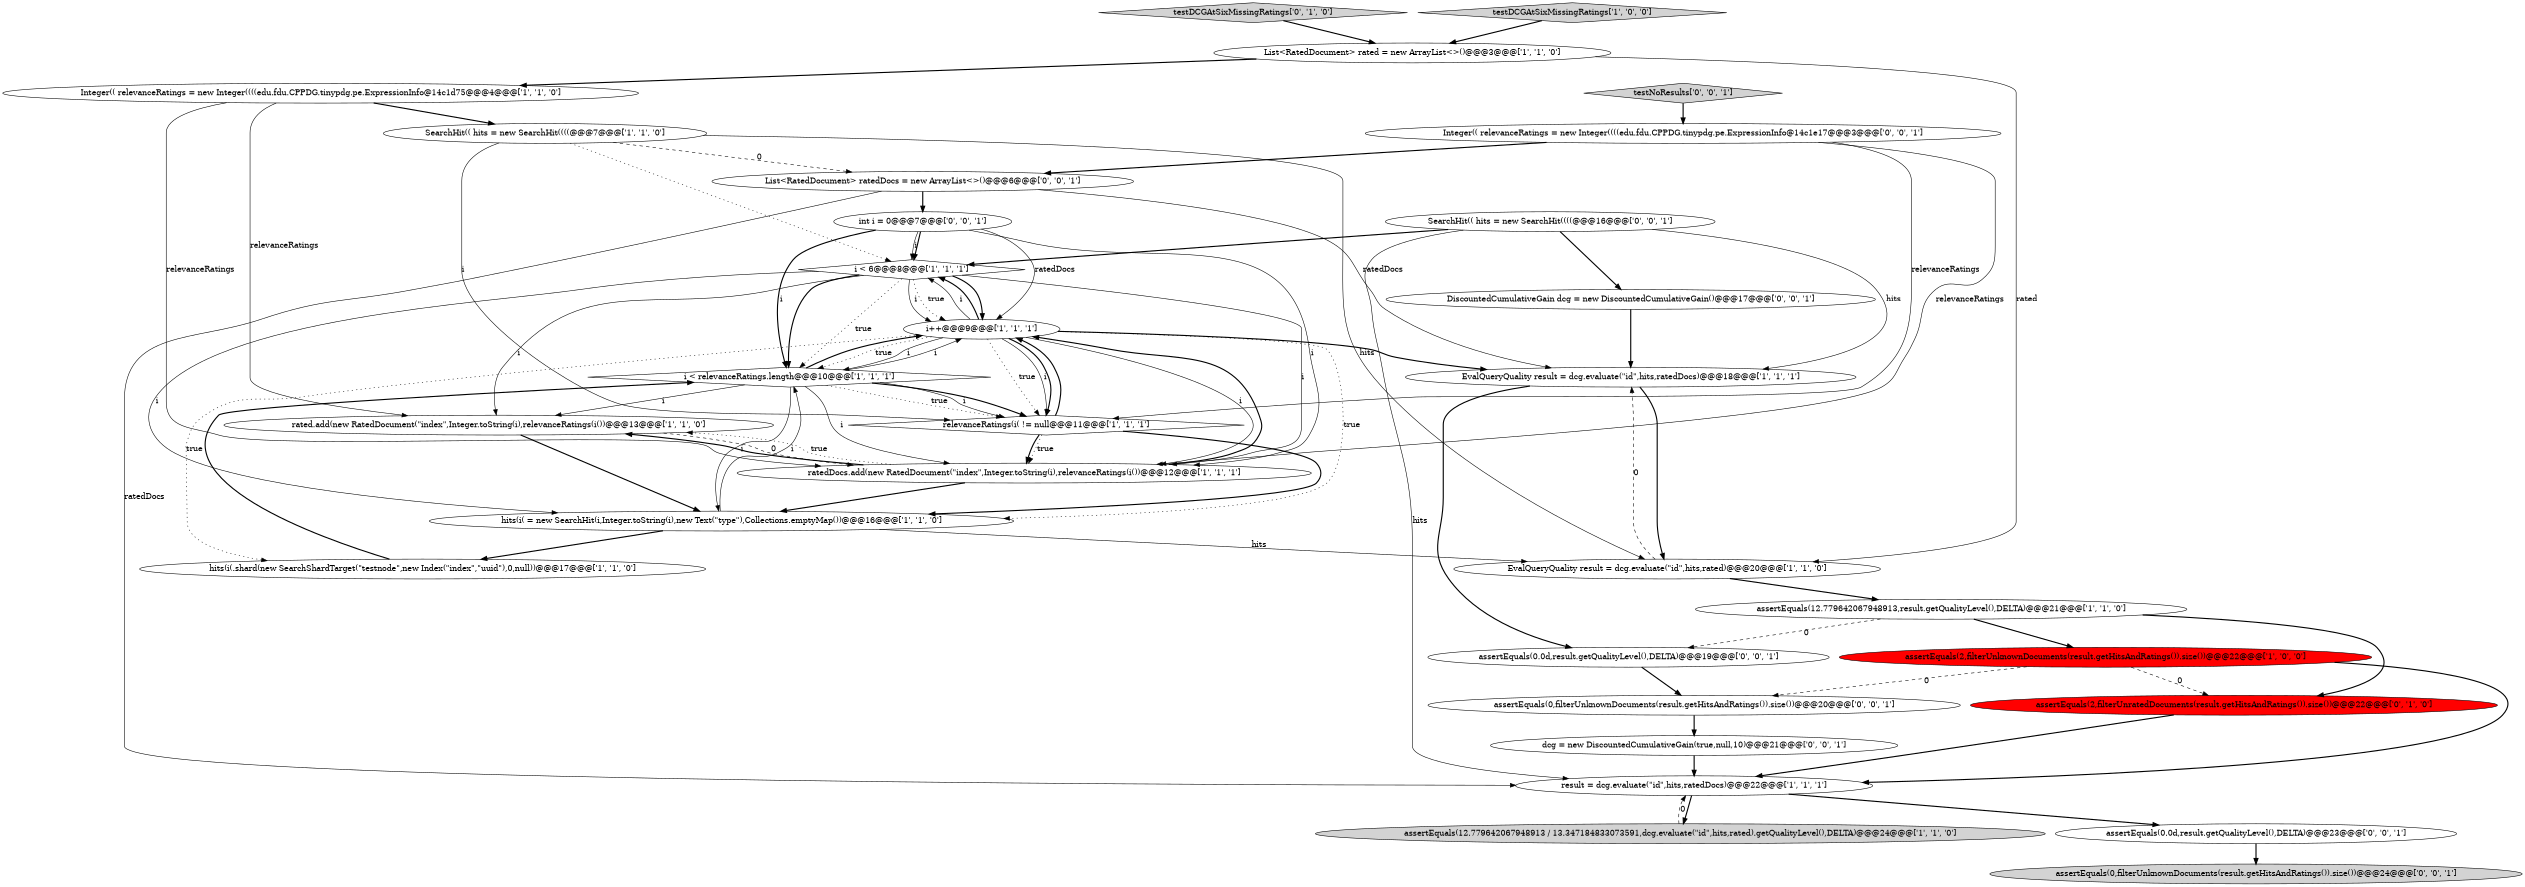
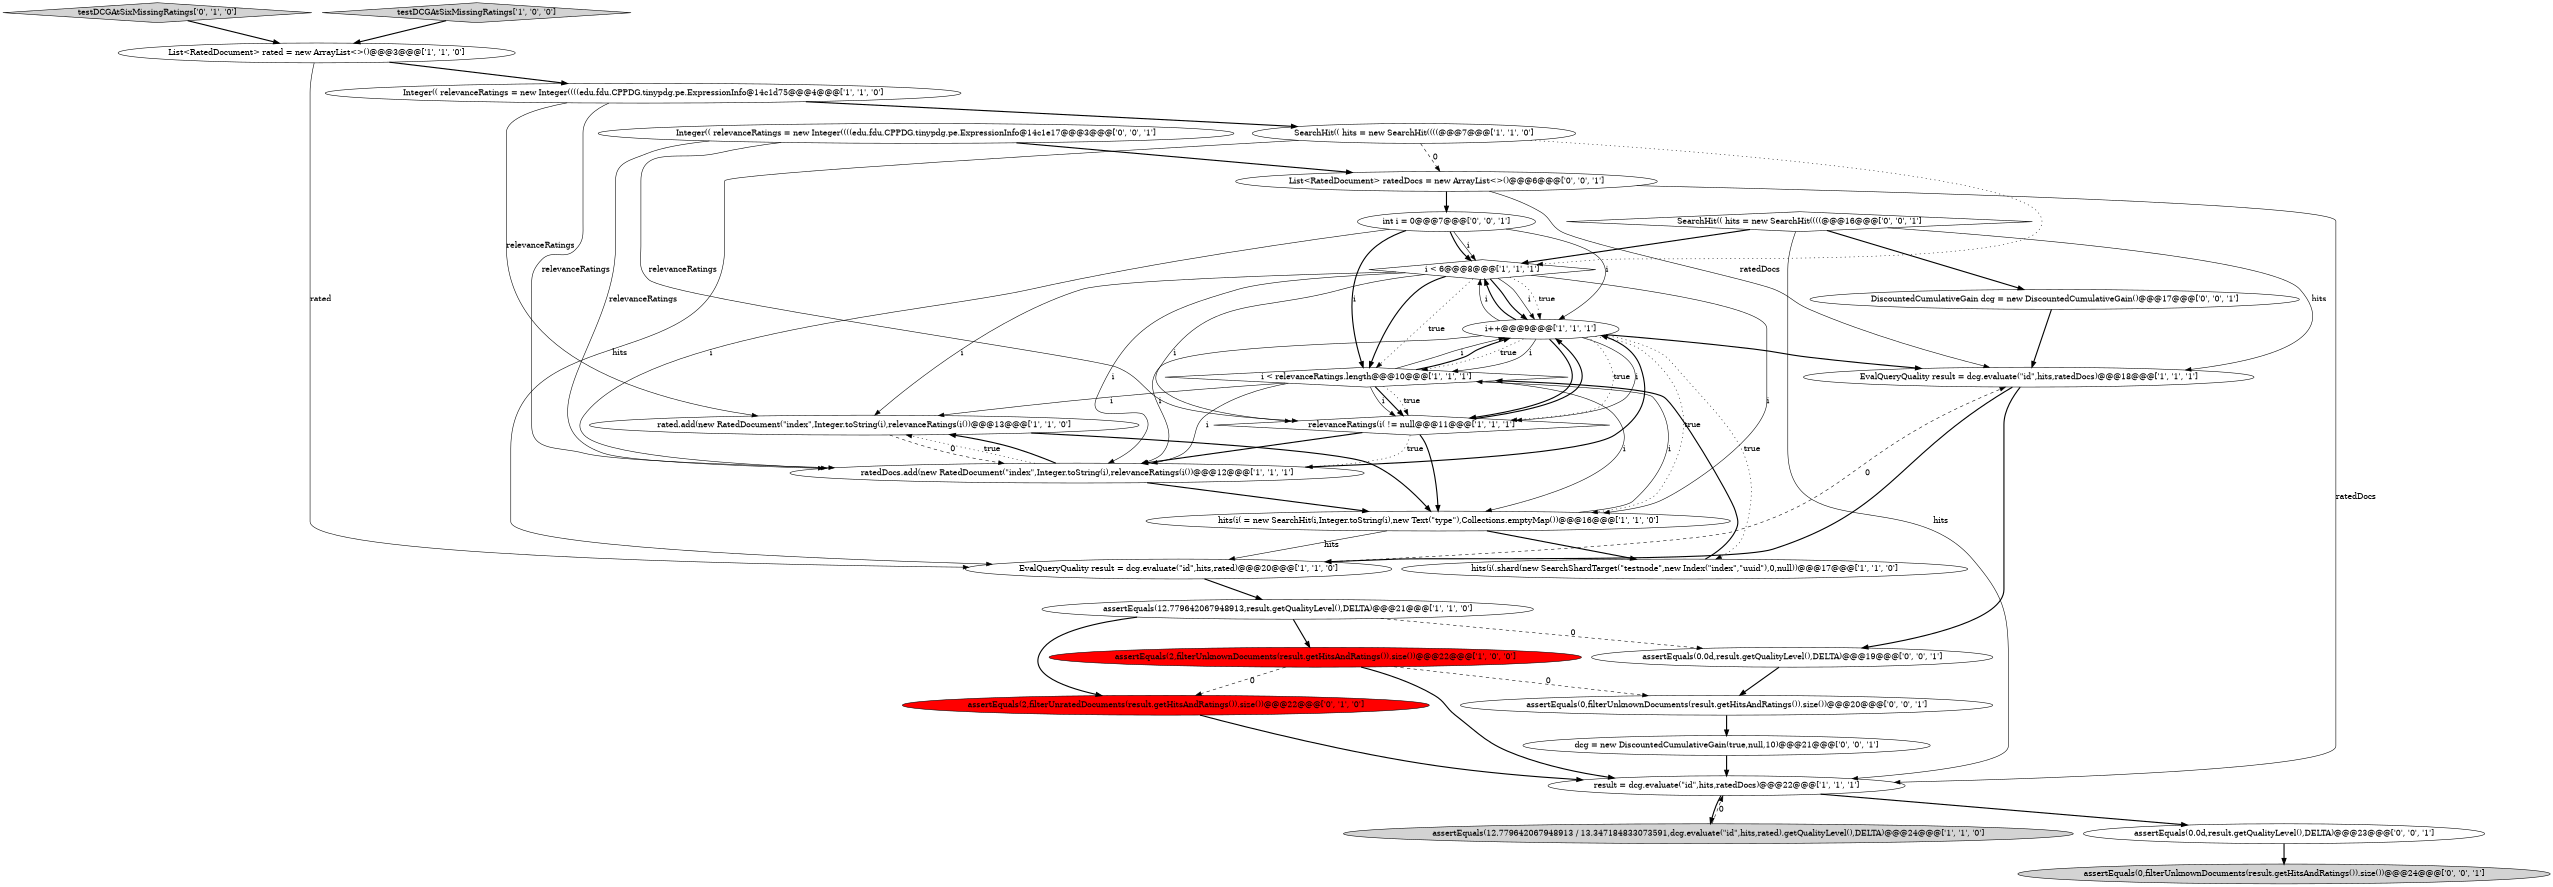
(1683, 93) -> none
(1550, 222) -> (1799, 222)
(1055, 270) -> (1607, 270)
(603, 398) -> (1209, 321)
